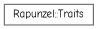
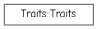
(49, 15) -> (49, 15)
